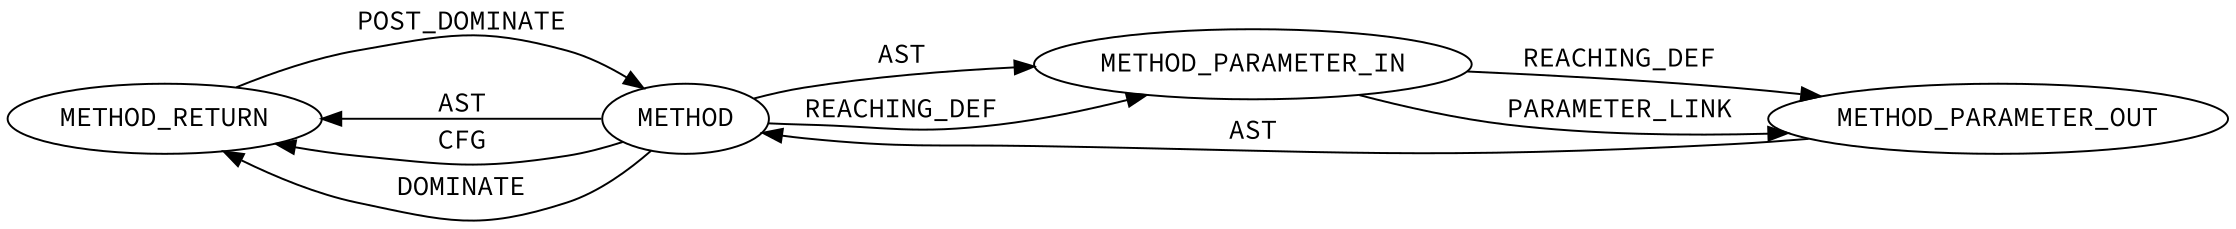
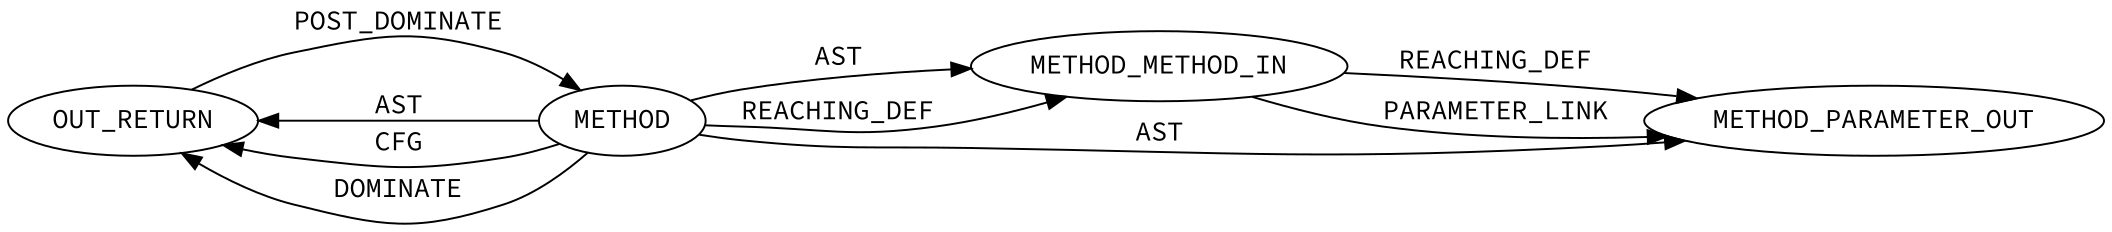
(1253, 64) -> (1159, 66)
(165, 119) -> (133, 121)
(1295, 152) -> (1182, 152)
